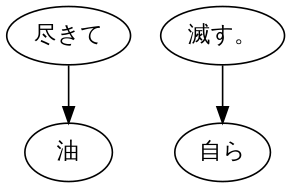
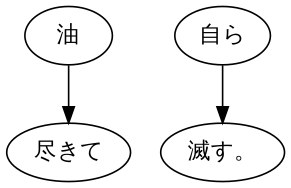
(69, 86) -> (69, 86)
(223, 86) -> (223, 86)
